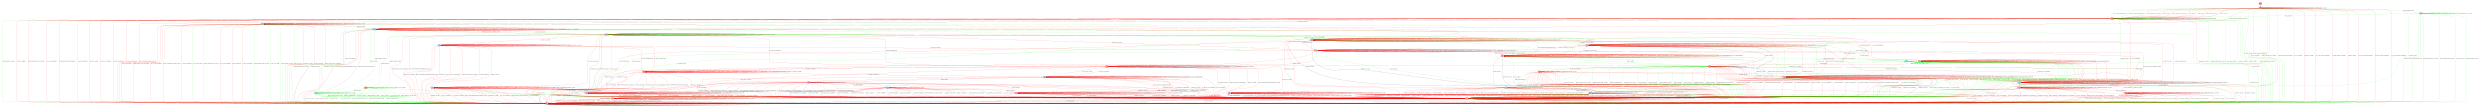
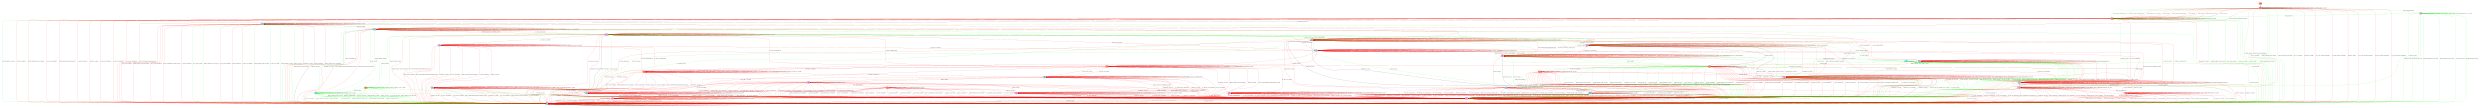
(887, 88) -> (887, 88)
